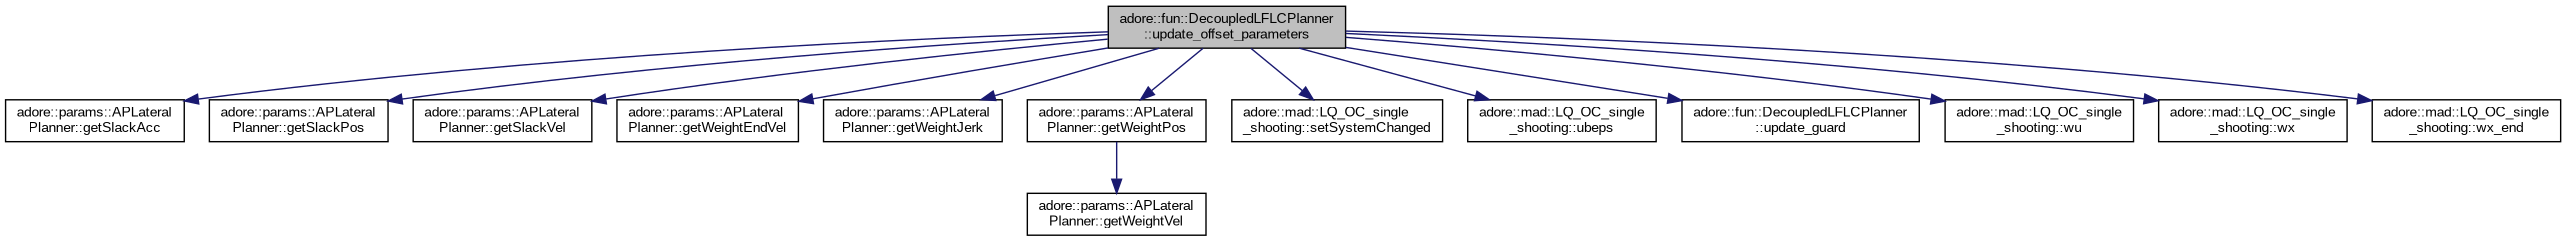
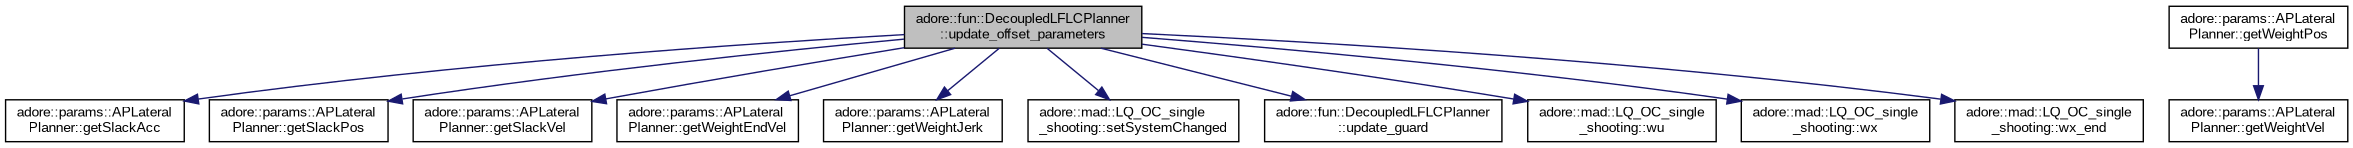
(1177, 69) -> none
(1562, 121) -> none
